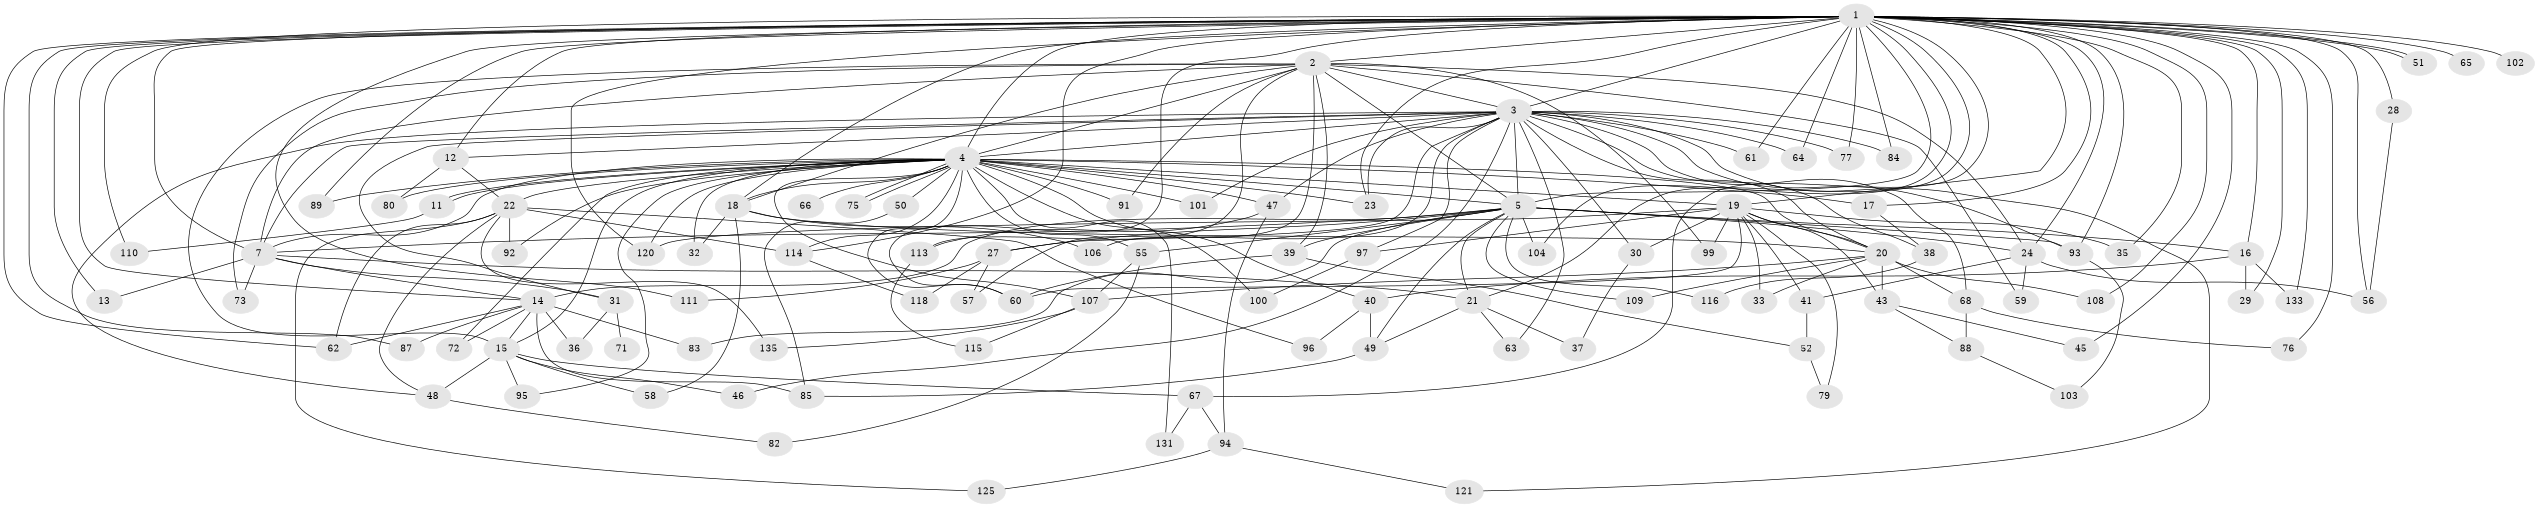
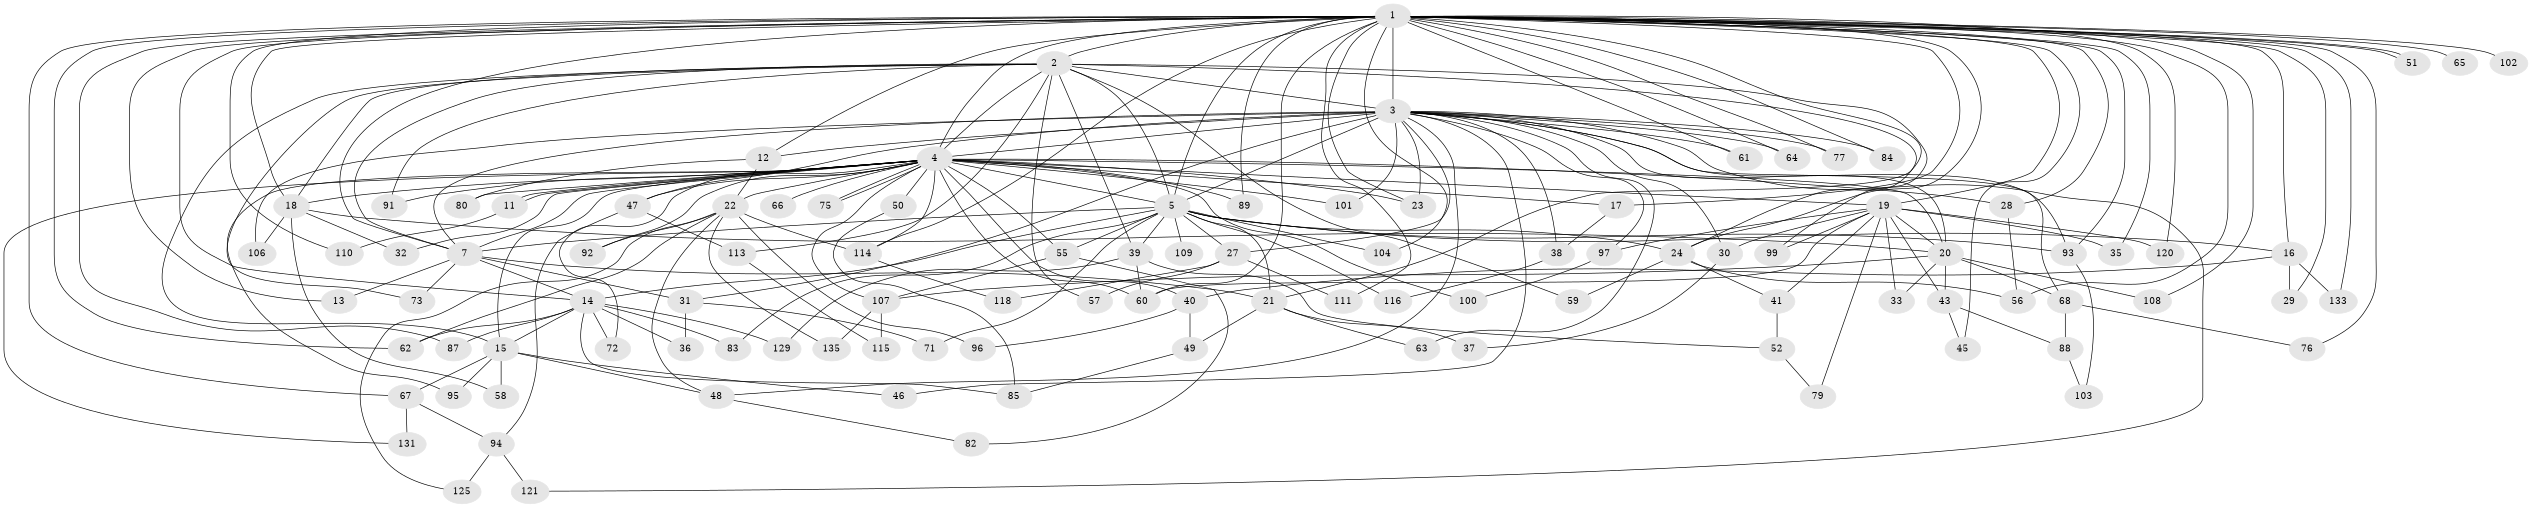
(715, 186) -> (1472, 168)
(1433, 267) -> (1049, 300)
(1780, 272) -> none
none -> (782, 349)
